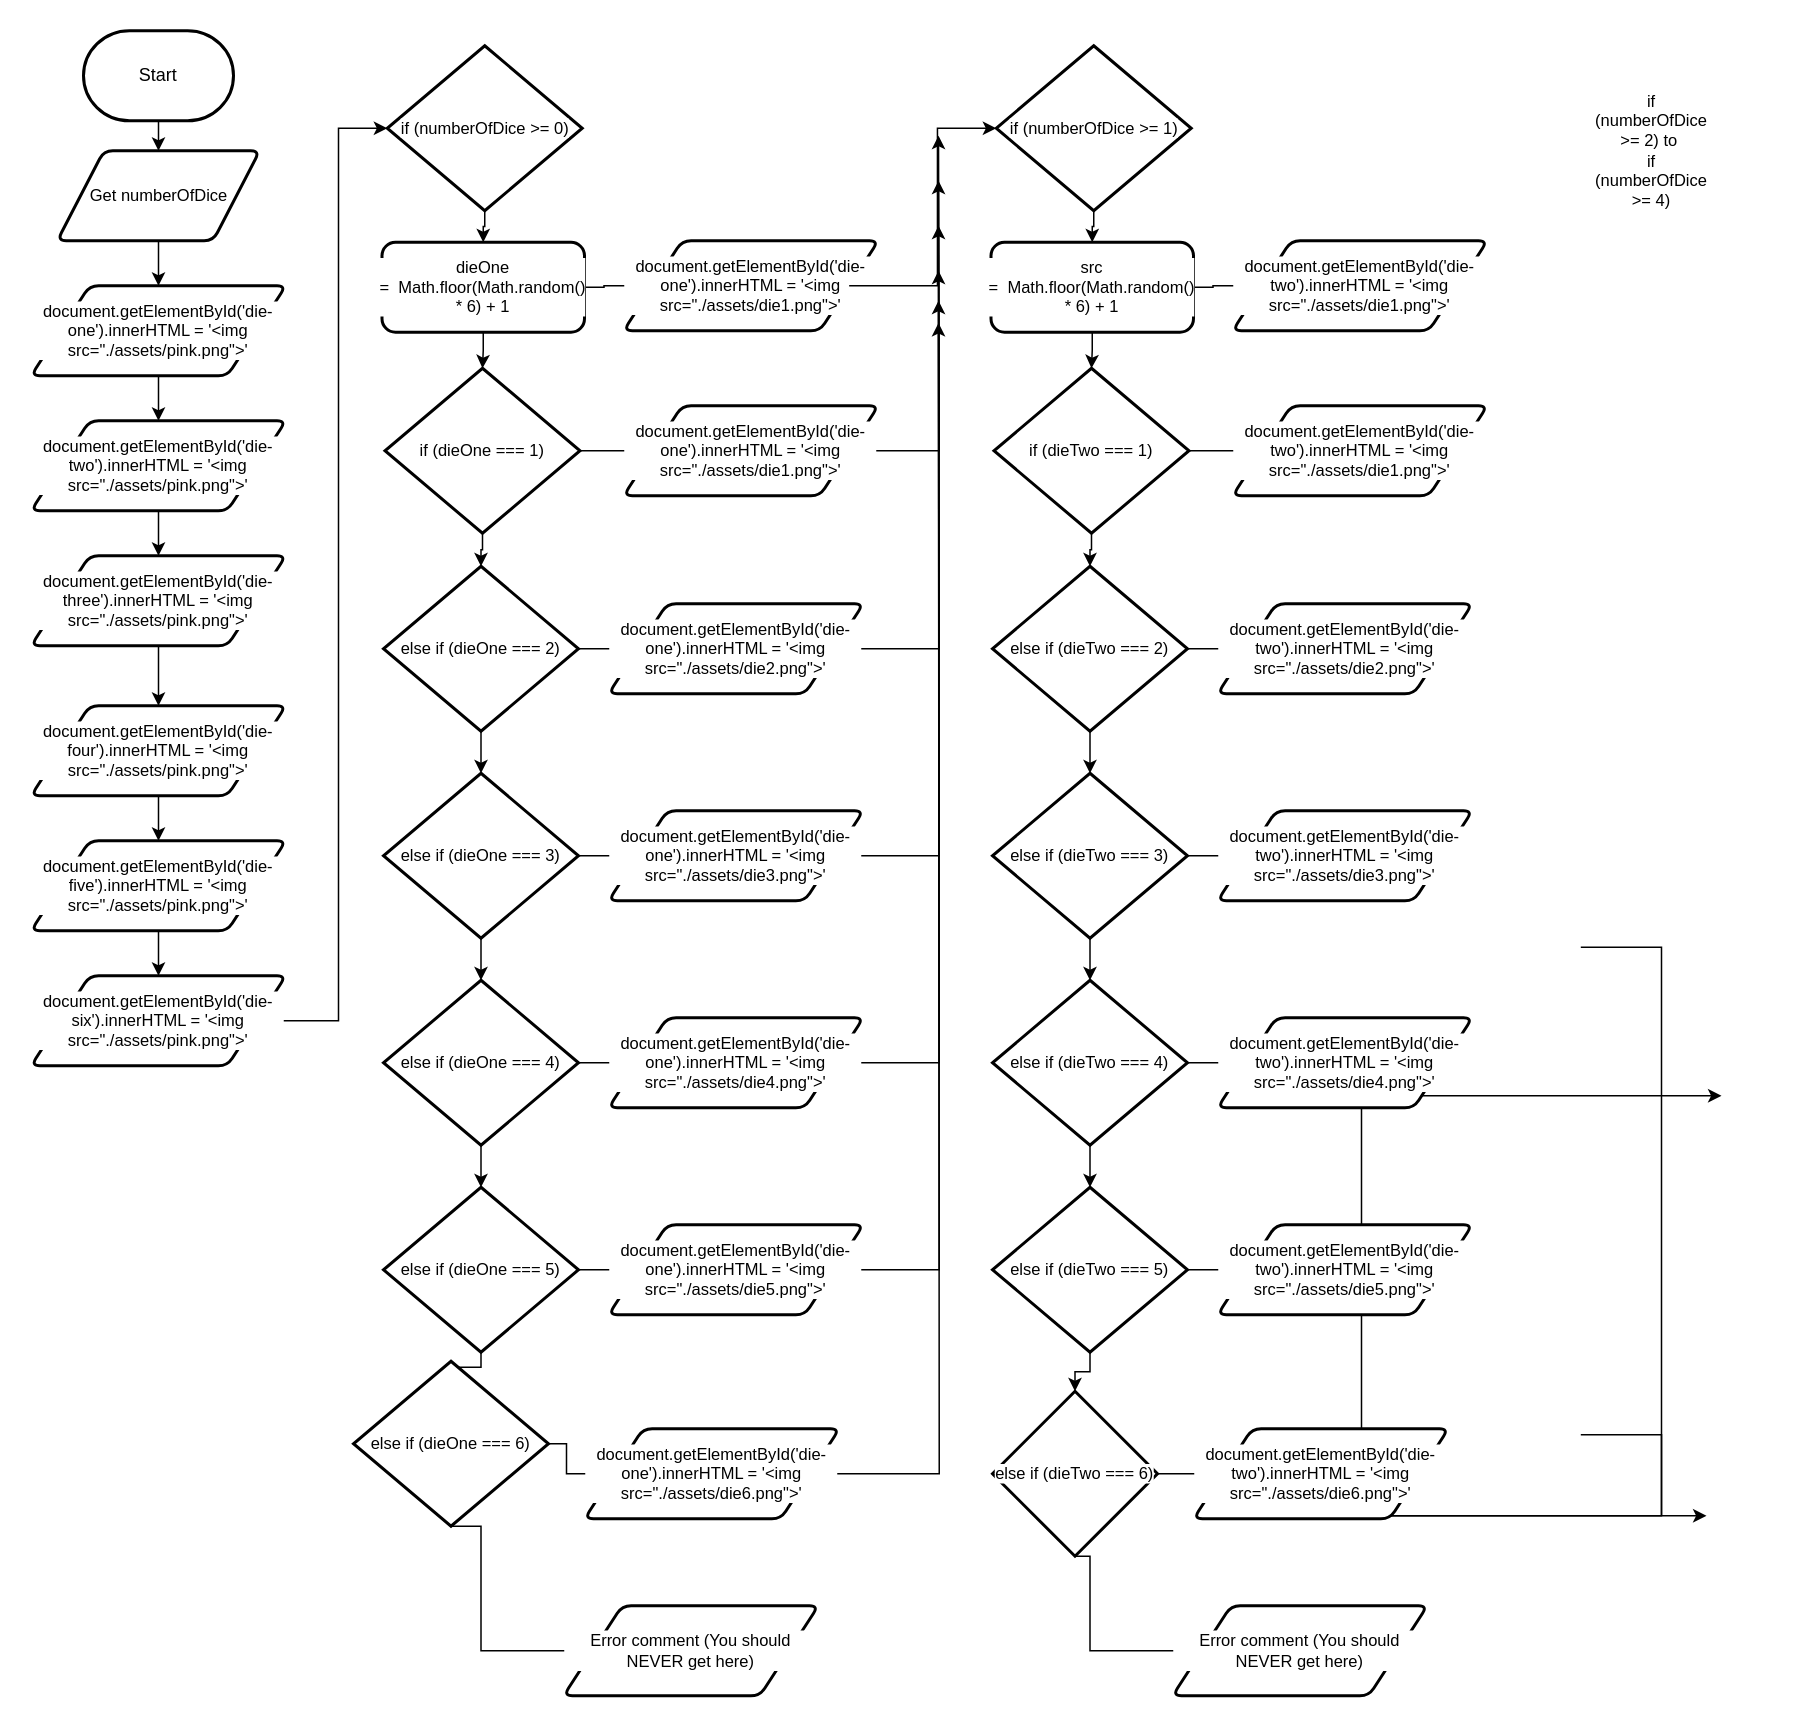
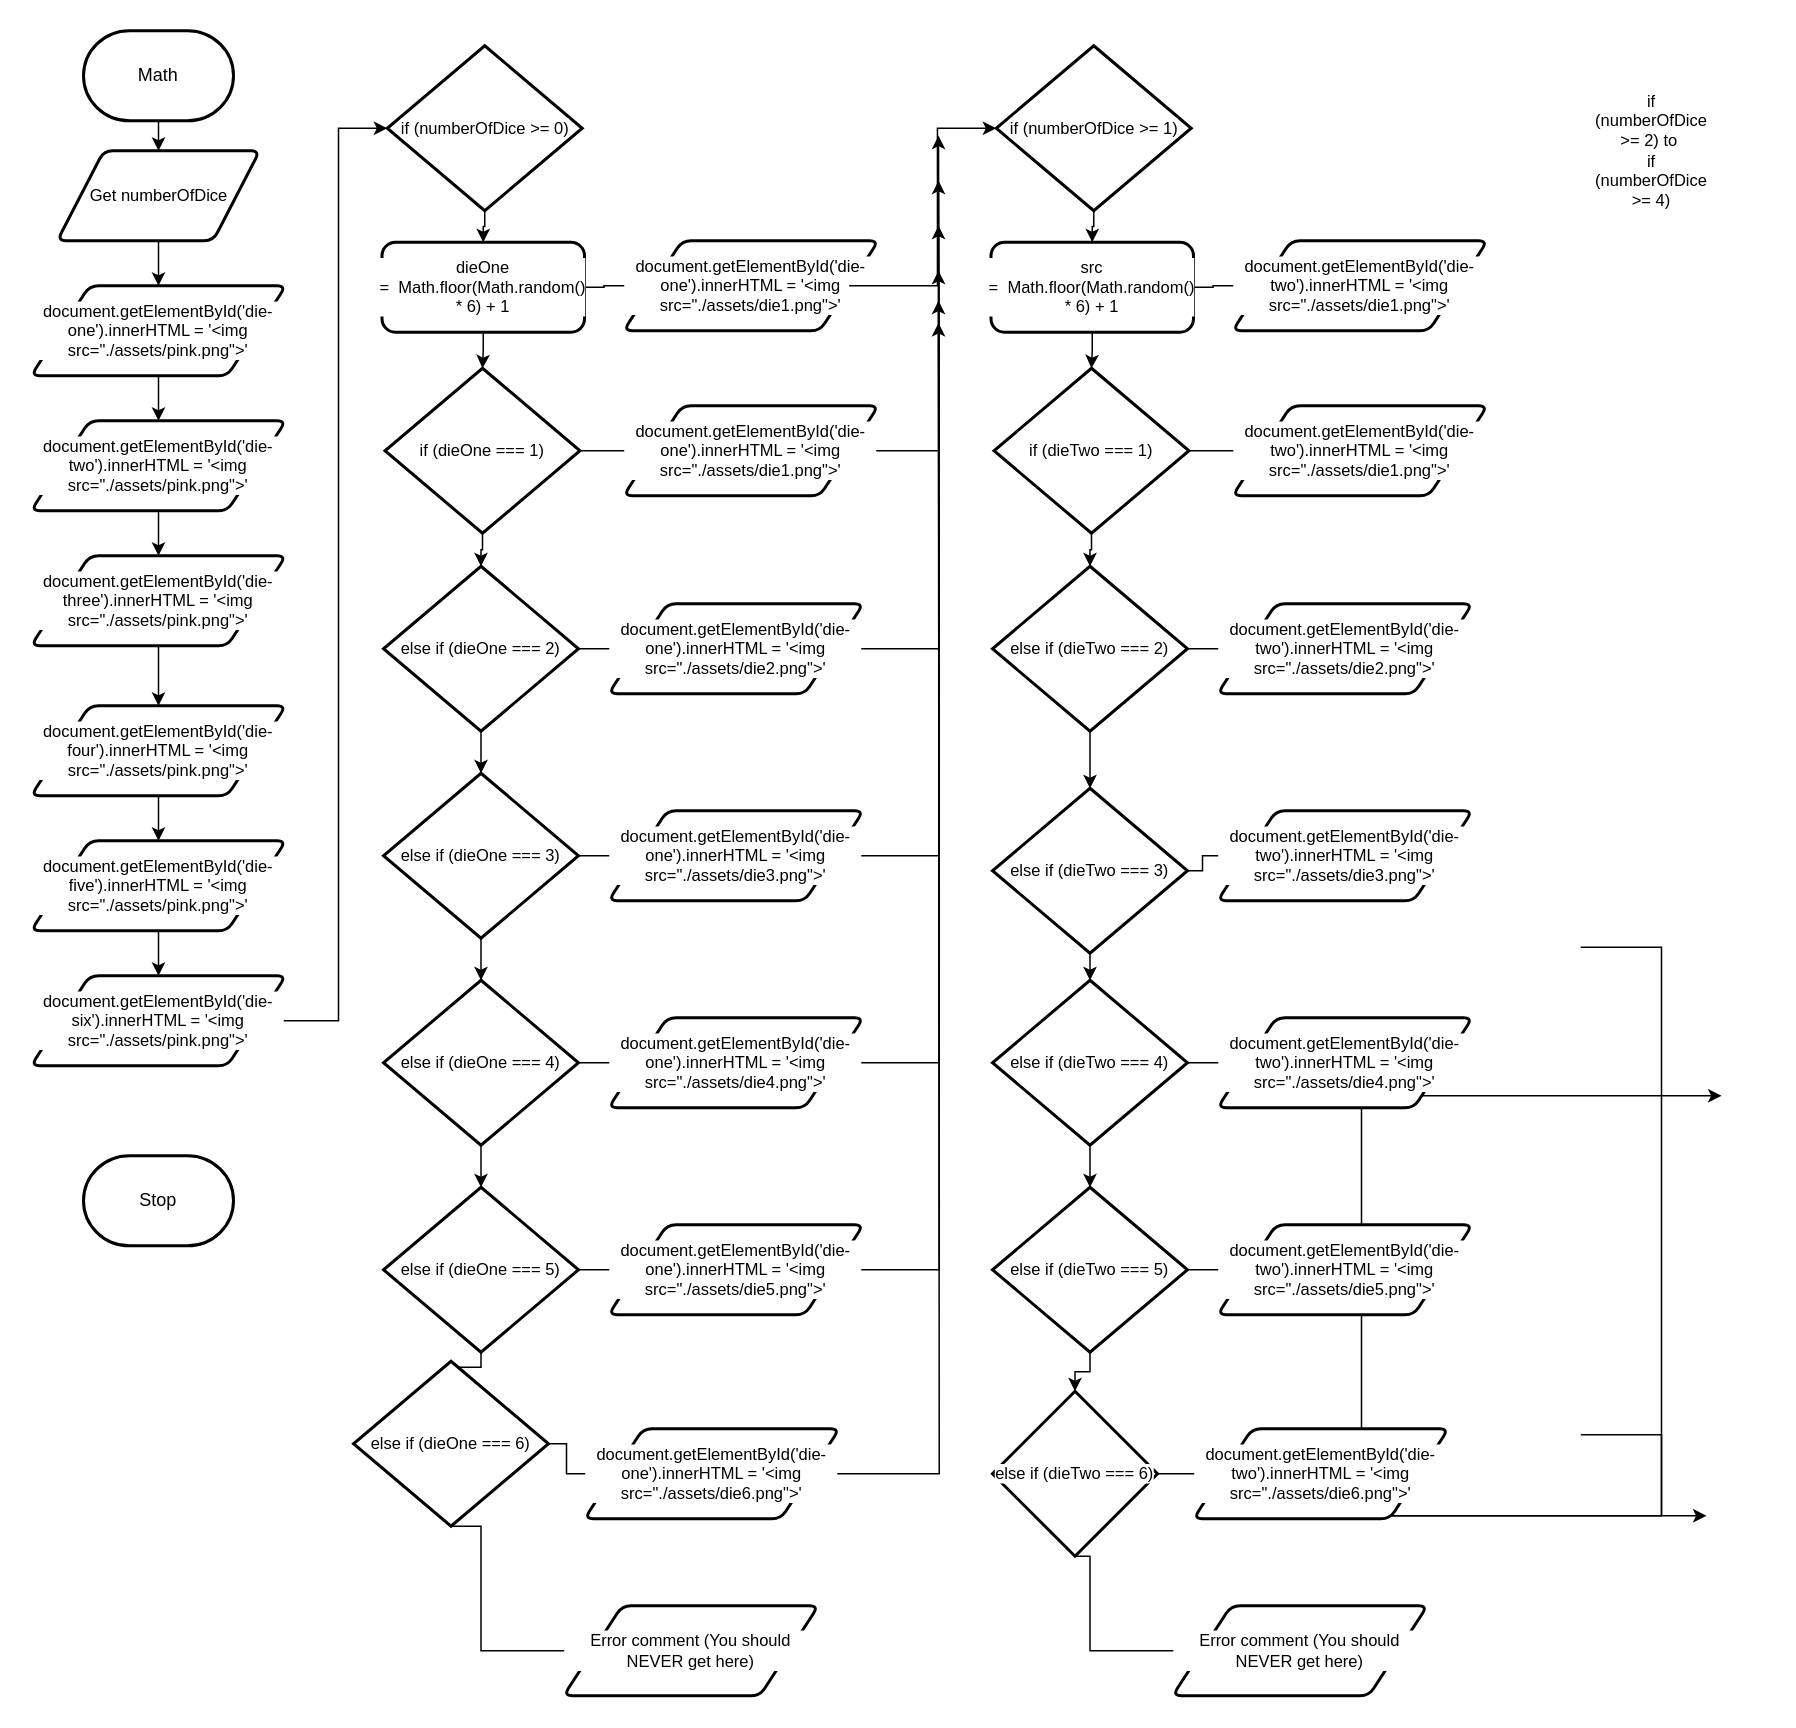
(158, 76) -> (158, 76)
(1090, 856) -> (1090, 871)
none -> (158, 1201)
